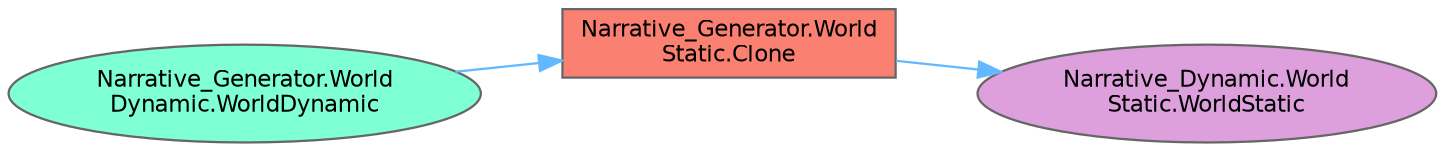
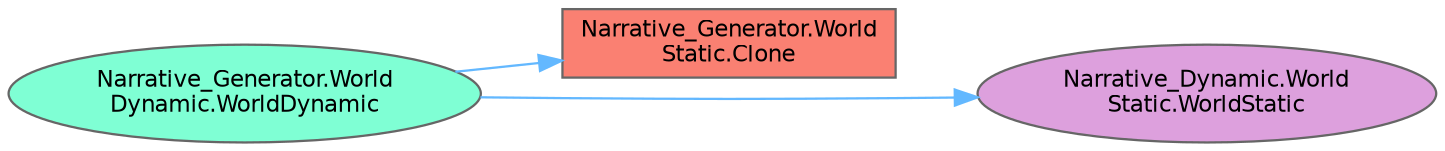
(937, 65) -> (717, 99)
